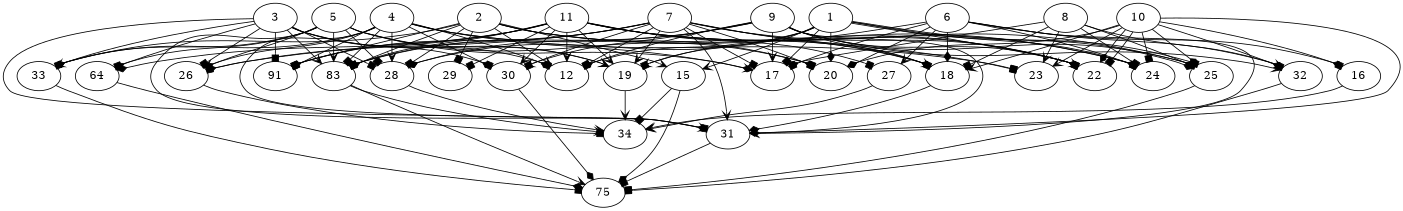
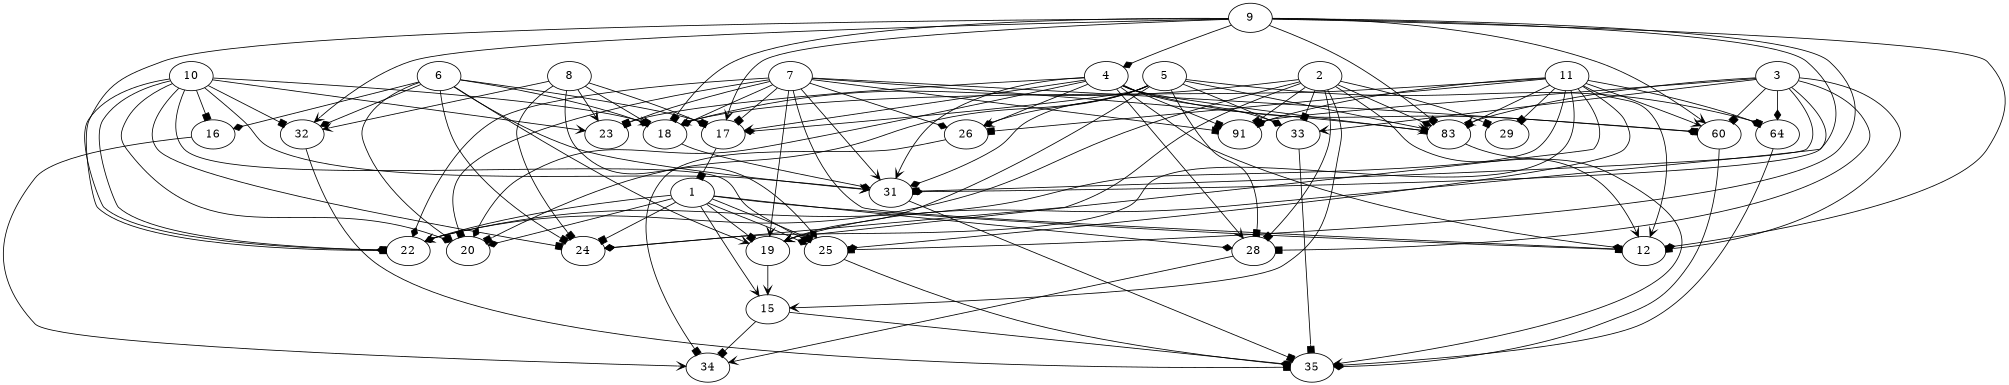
(585, 41) -> (1182, 43)
(961, 41) -> (569, 208)
(366, 44) -> (1270, 111)
(805, 44) -> (710, 160)
(234, 45) -> none
(509, 76) -> (1719, 134)
(889, 76) -> none
(625, 101) -> (768, 276)
(441, 110) -> none
(603, 193) -> (1312, 368)
